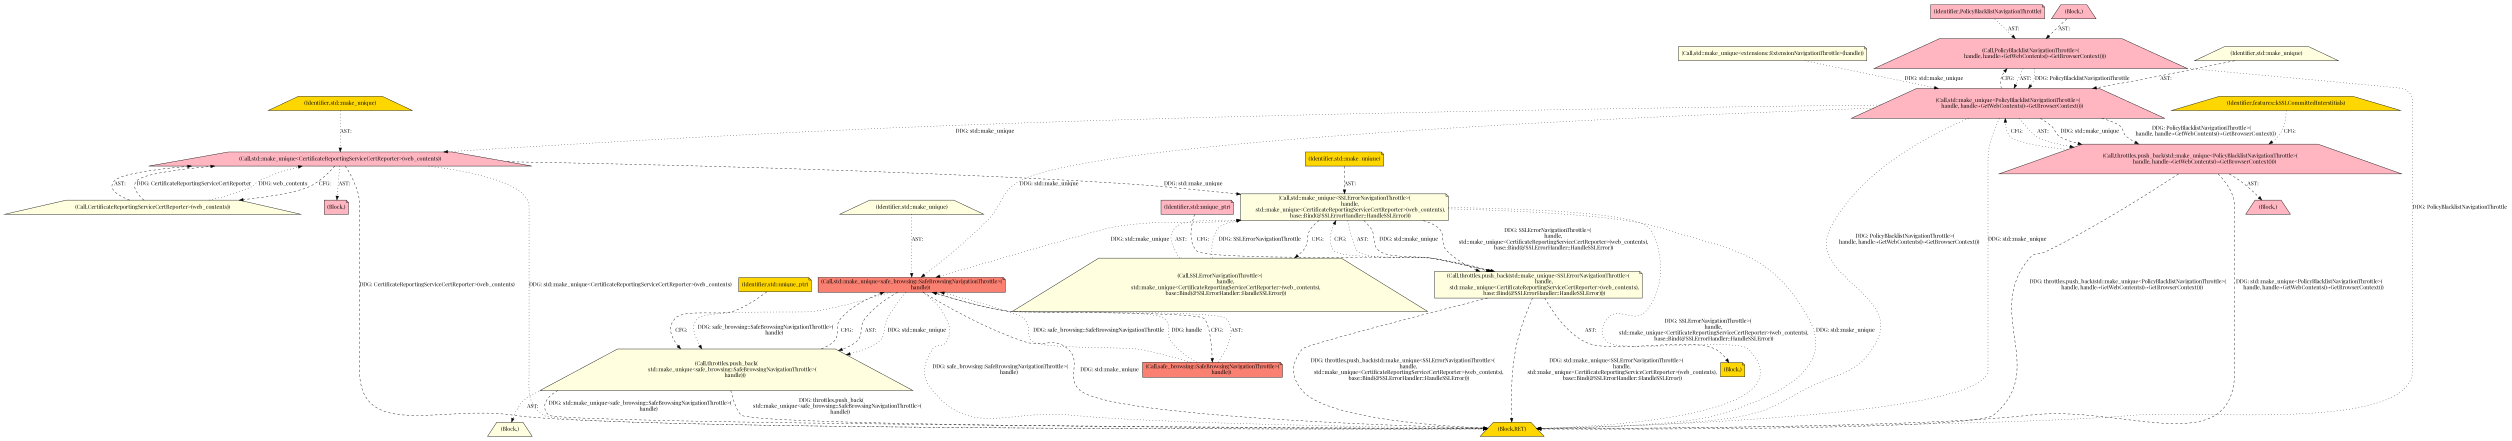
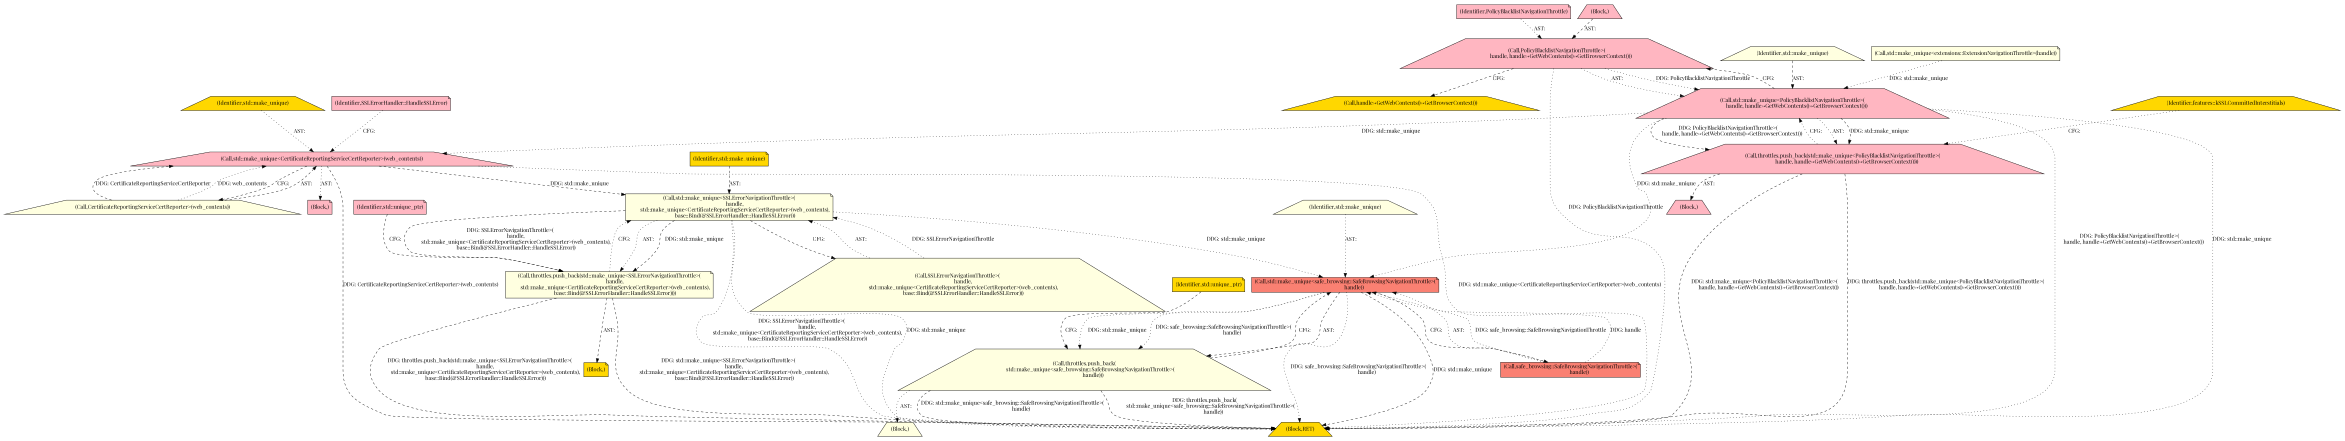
none -> (391, 103)
none -> (1411, 103)
